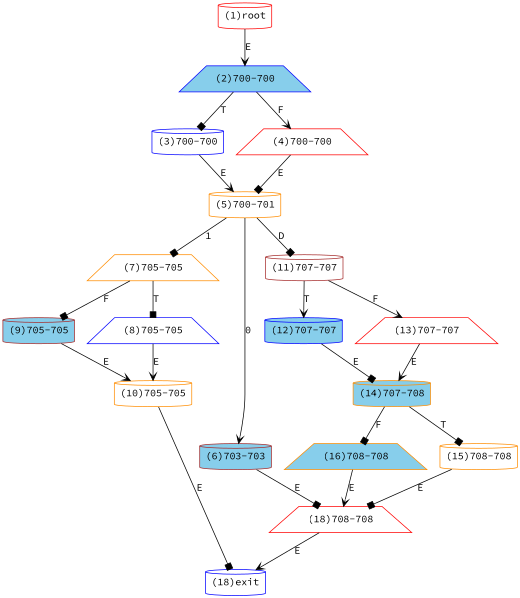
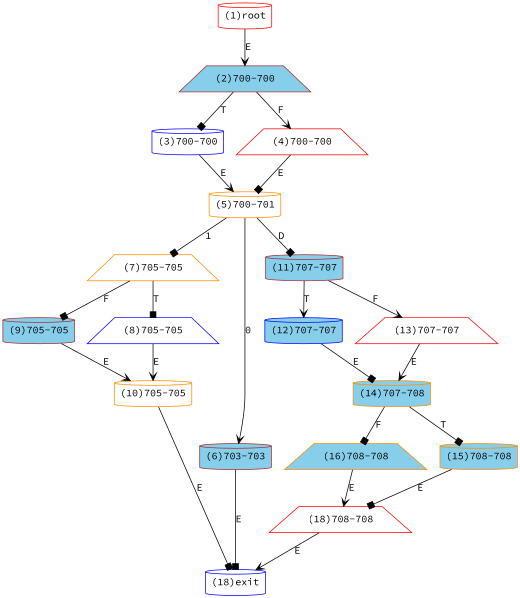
(245, 79) -> (245, 79)
(304, 268) -> (304, 268)
(479, 457) -> (479, 457)
(285, 486) -> (236, 516)
